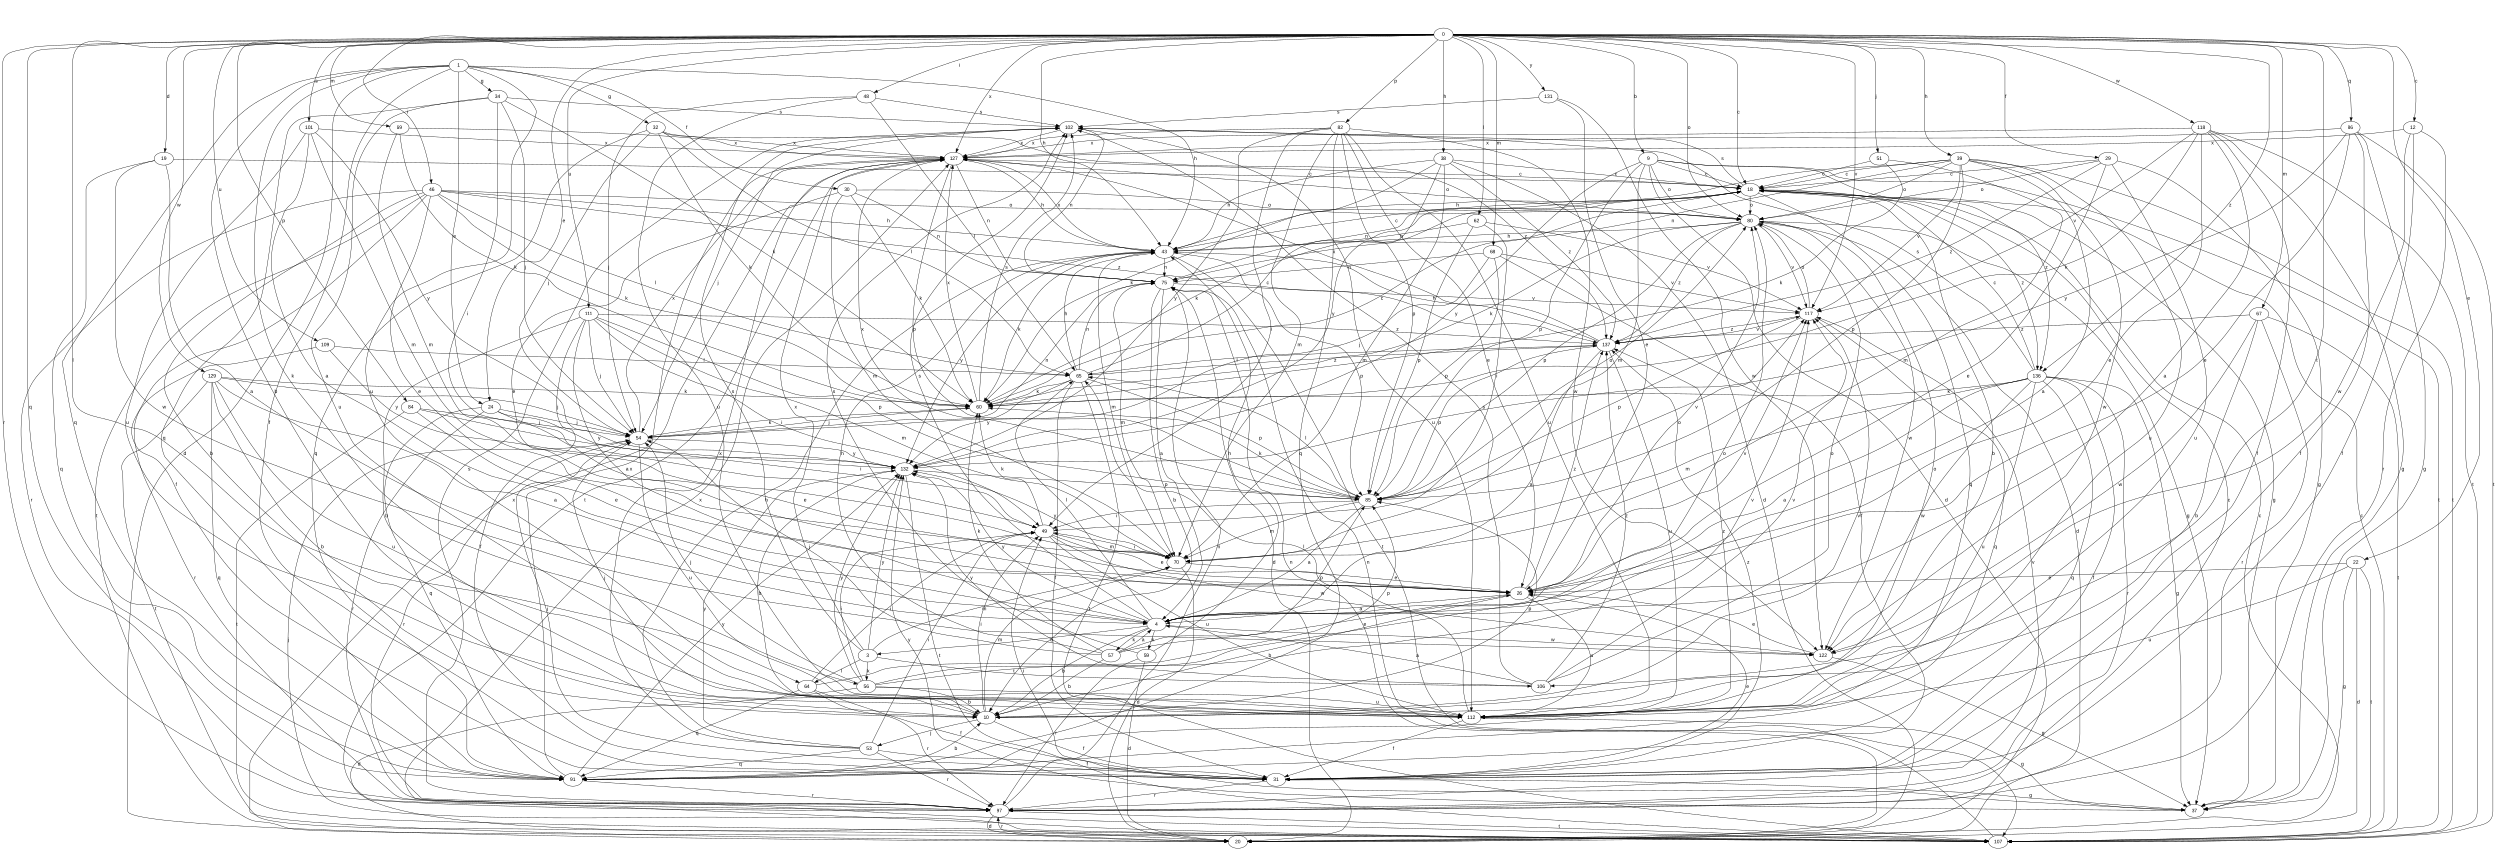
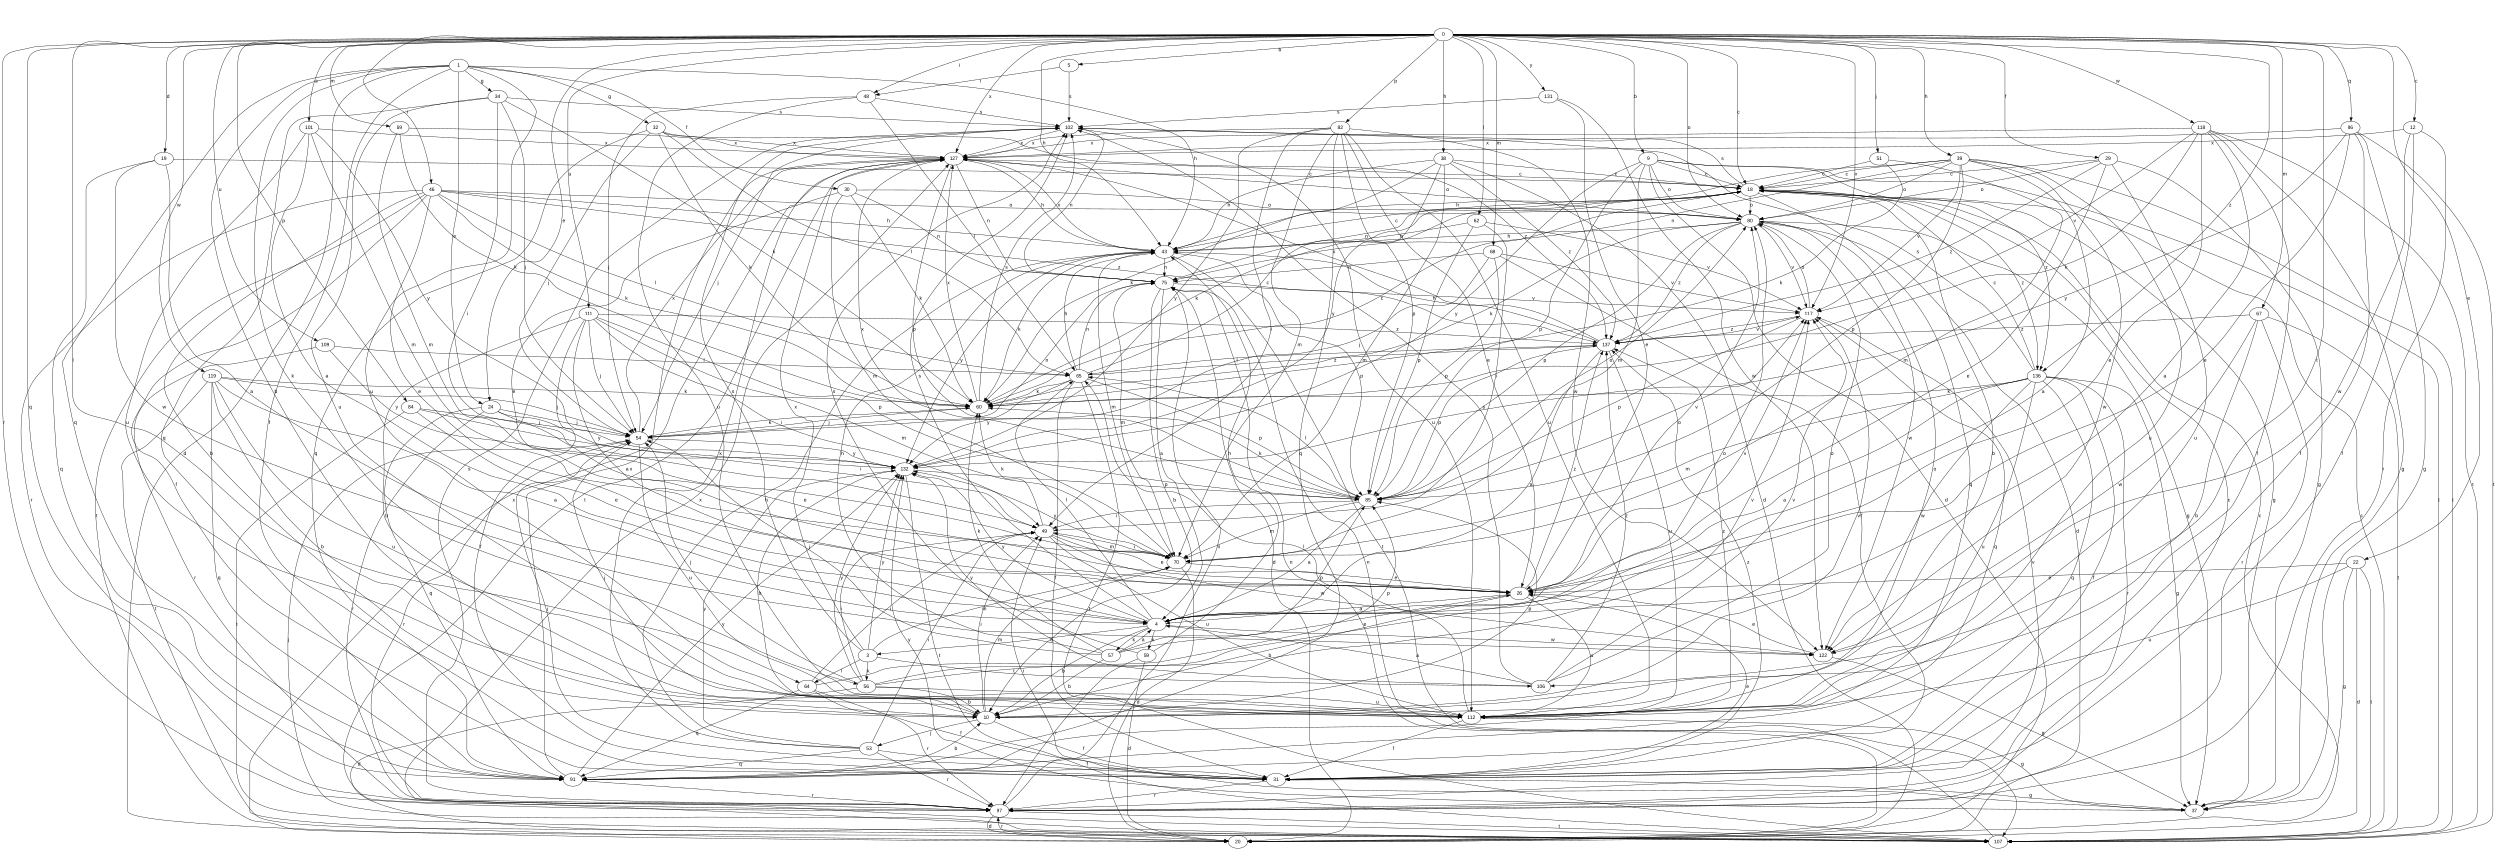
none -> (1069, 66)
(212, 376) -> (212, 376)
